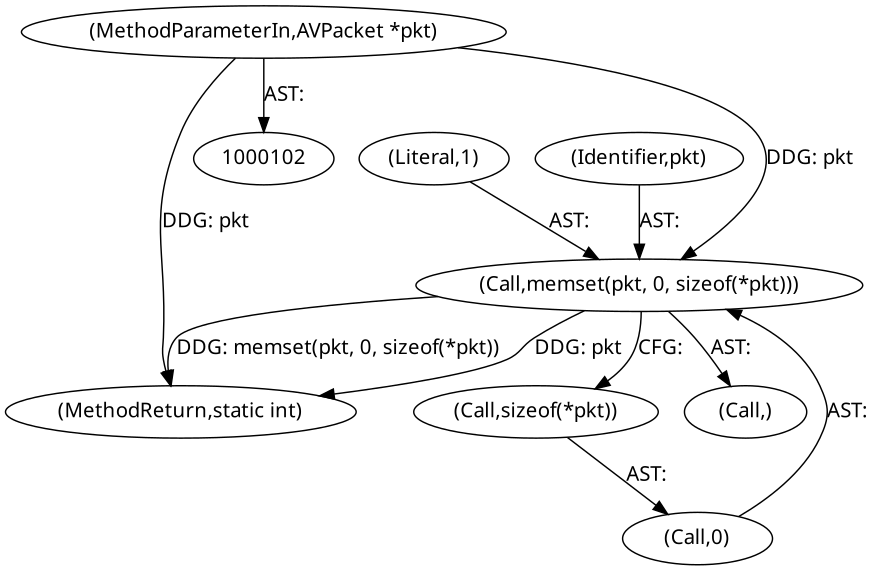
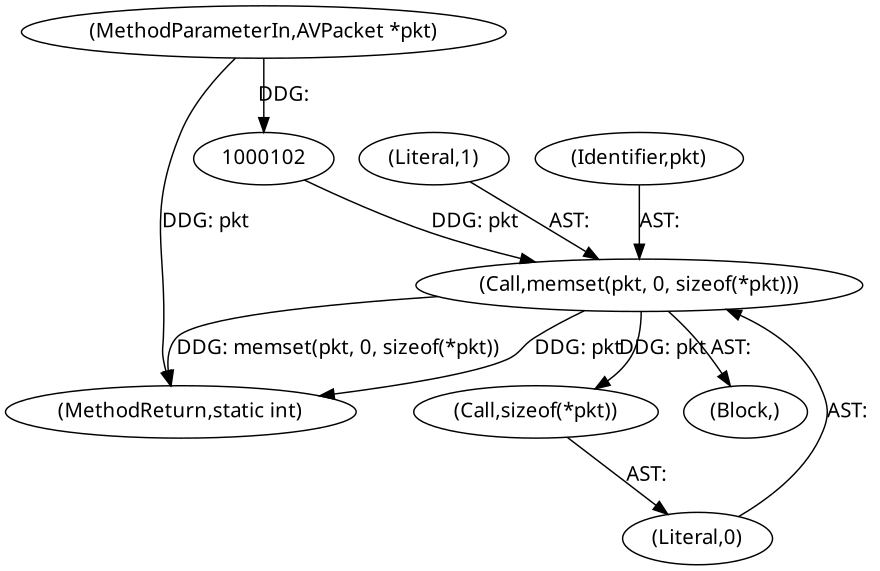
(685, 92) -> (410, 225)
(287, 95) -> (287, 95)
(663, 349) -> (663, 349)
(746, 412) -> (746, 412)
(698, 539) -> (698, 539)
